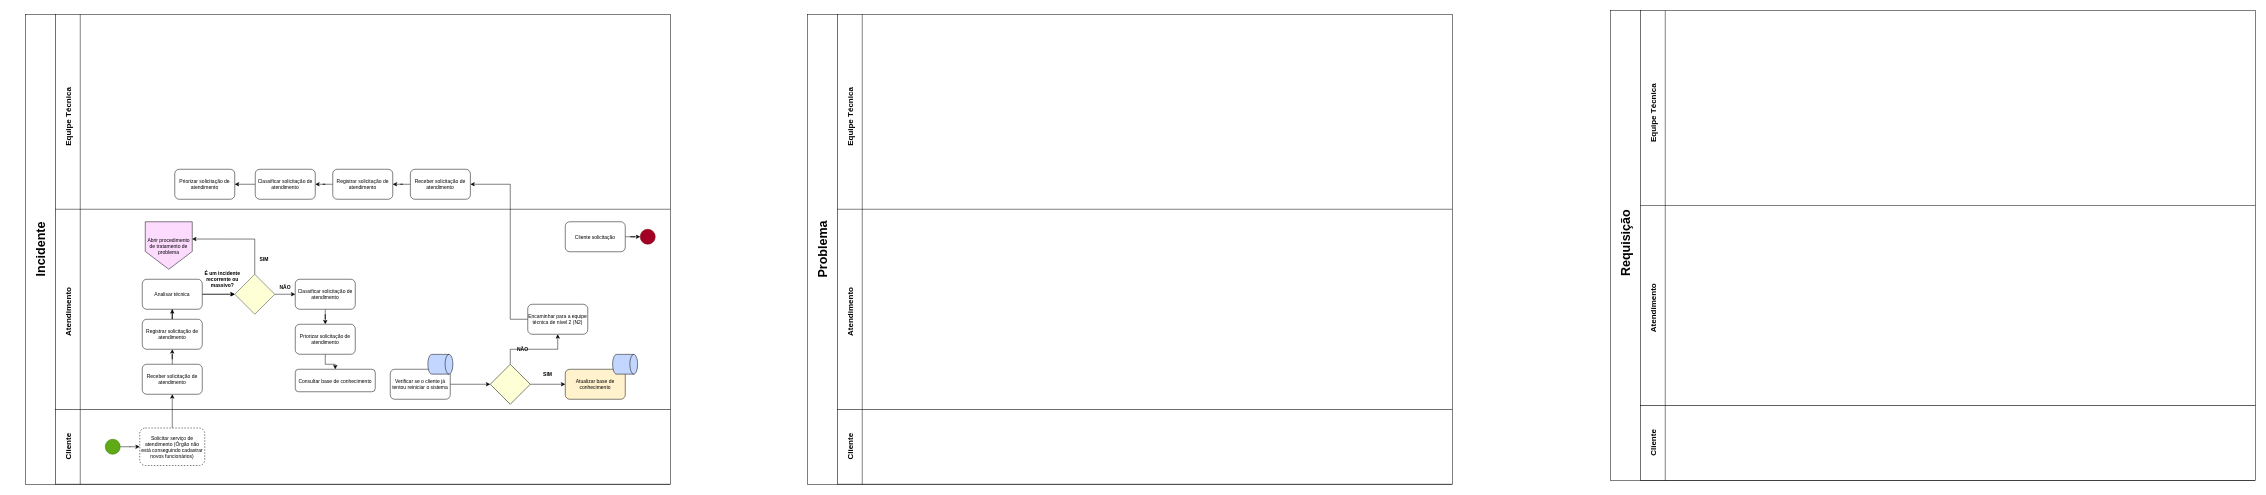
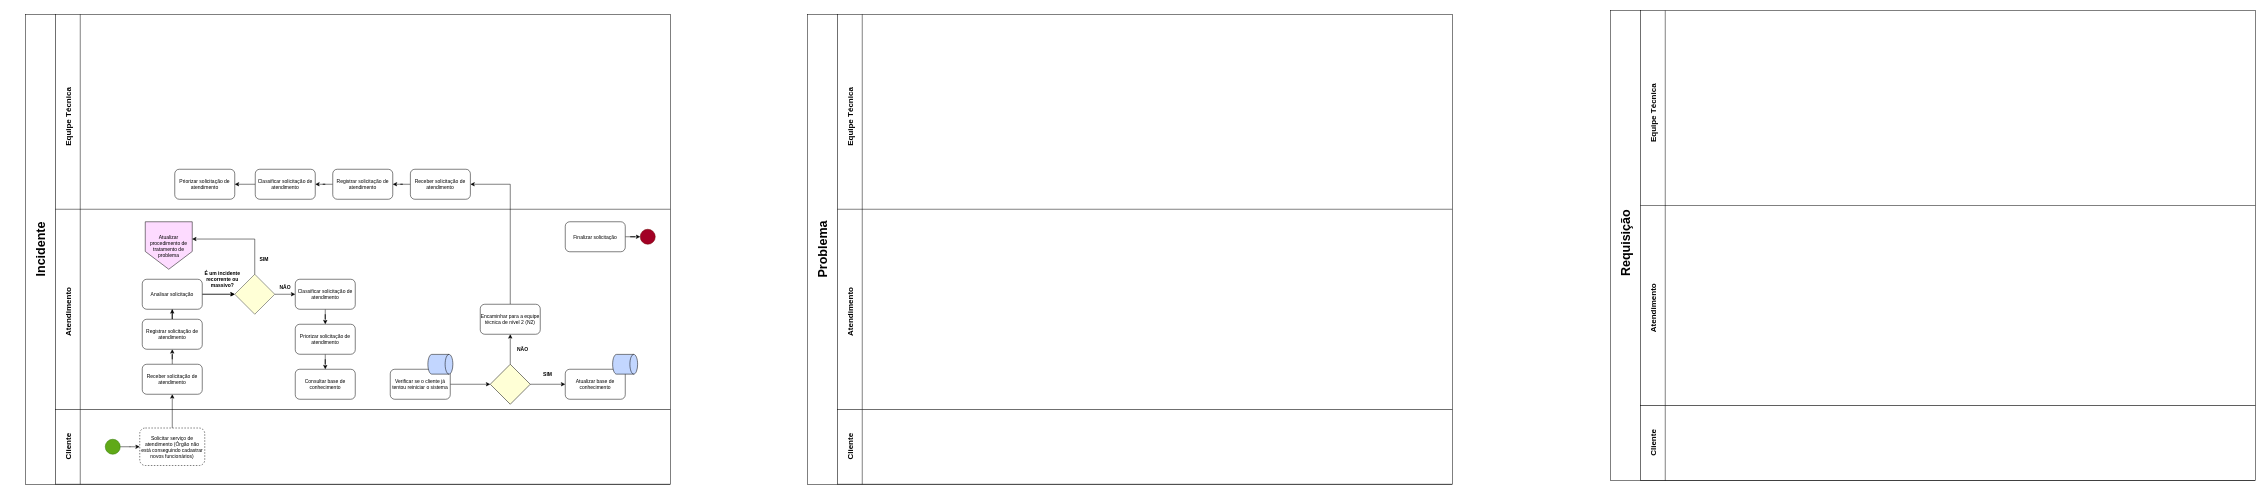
(595, 237) -> (595, 237)
(169, 246) -> (169, 246)
(172, 294) -> (172, 294)
(558, 319) -> (510, 319)
(335, 381) -> (325, 384)
(595, 384) -> (595, 384)
